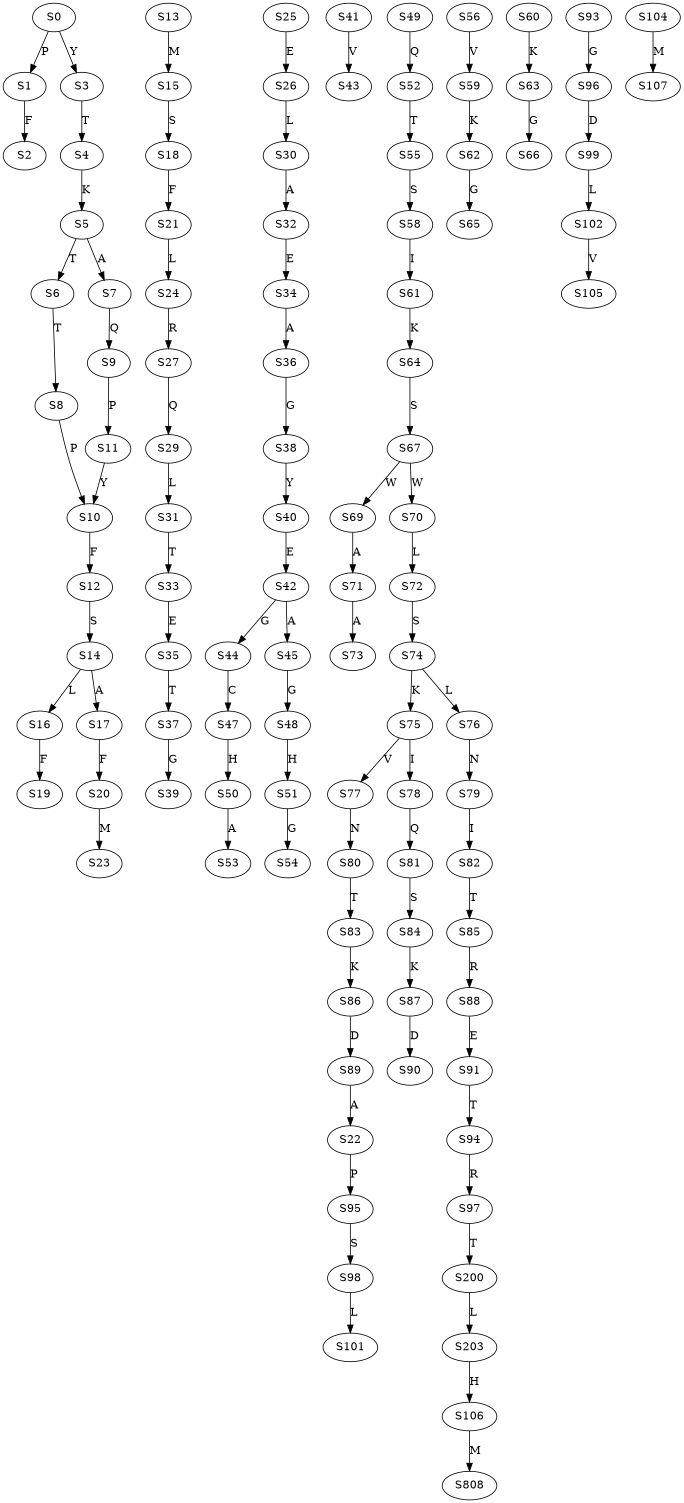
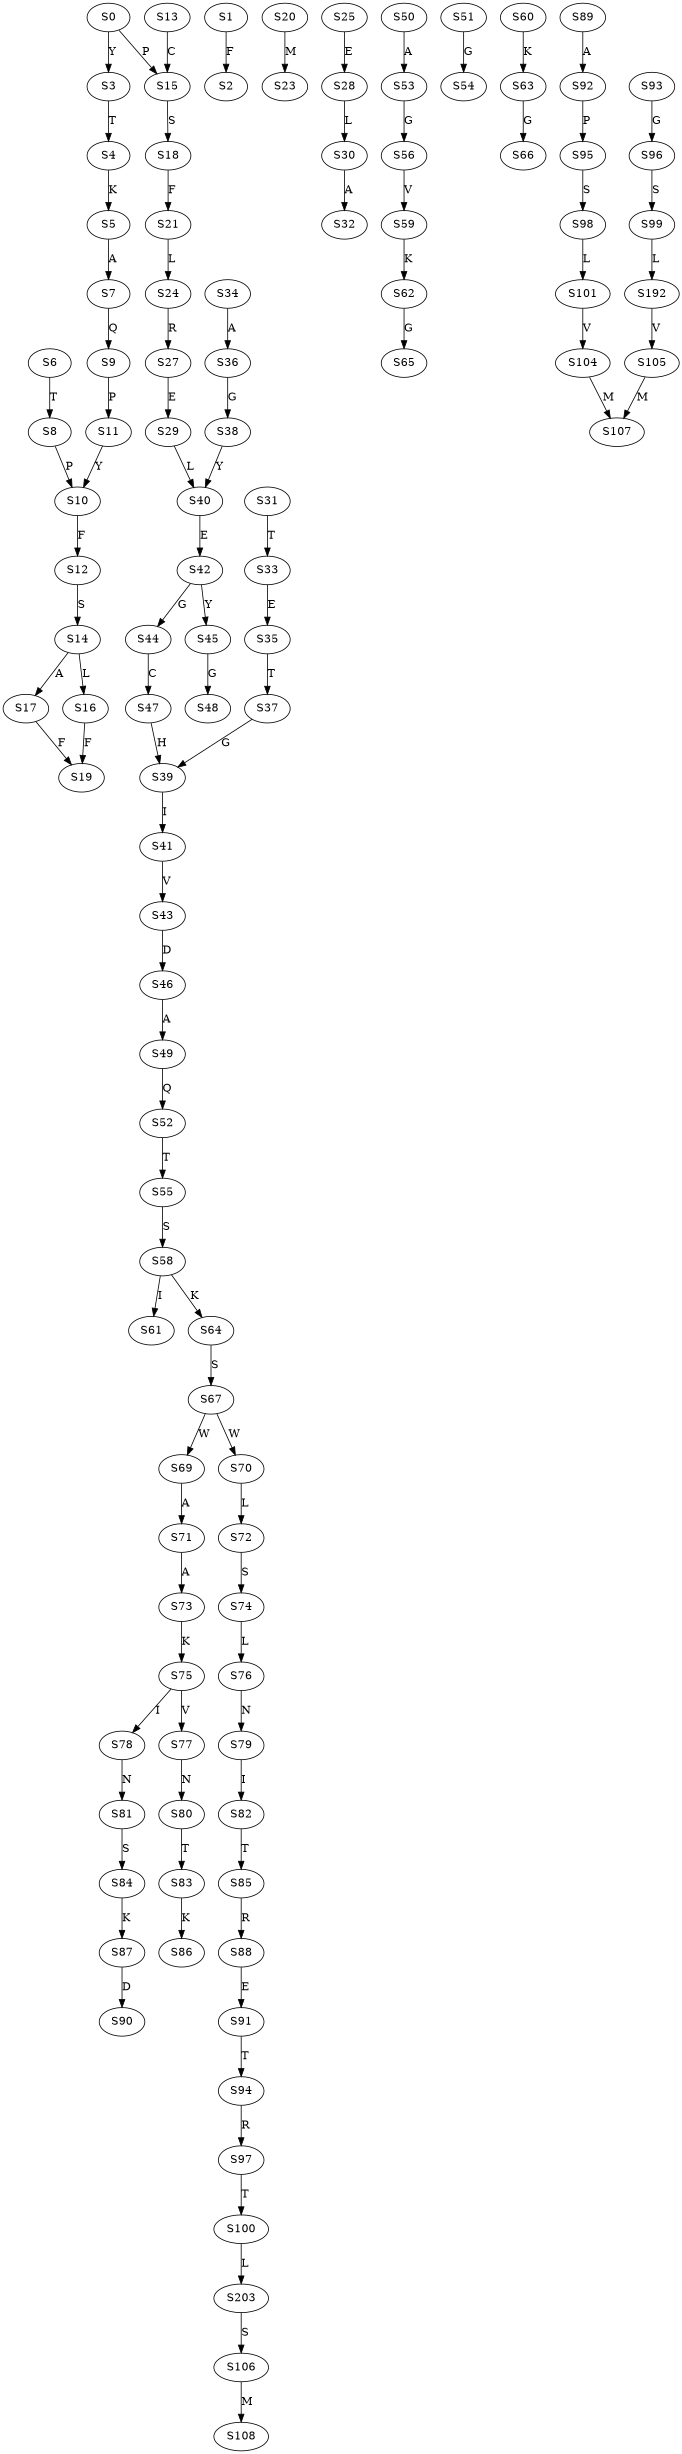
(41, 48) -> (135, 49)
(174, 52) -> (172, 52)
(286, 87) -> (344, 87)
none -> (404, 117)
(593, 121) -> (656, 190)
(589, 225) -> (652, 294)
(286, 255) -> none
(69, 256) -> none
(410, 325) -> (184, 1293)
none -> (583, 325)
none -> (636, 394)
(173, 406) -> (172, 398)
(168, 479) -> (182, 463)
(292, 622) -> (209, 605)
(411, 687) -> (182, 1638)
(99, 756) -> (51, 740)
(228, 756) -> (155, 739)
(288, 756) -> none
none -> (163, 808)
(415, 829) -> (127, 1780)
none -> (163, 985)
(350, 1032) -> none
(350, 1140) -> (583, 87)
(470, 1278) -> (241, 2229)
(475, 1382) -> (245, 2333)
(470, 1486) -> (241, 2437)
